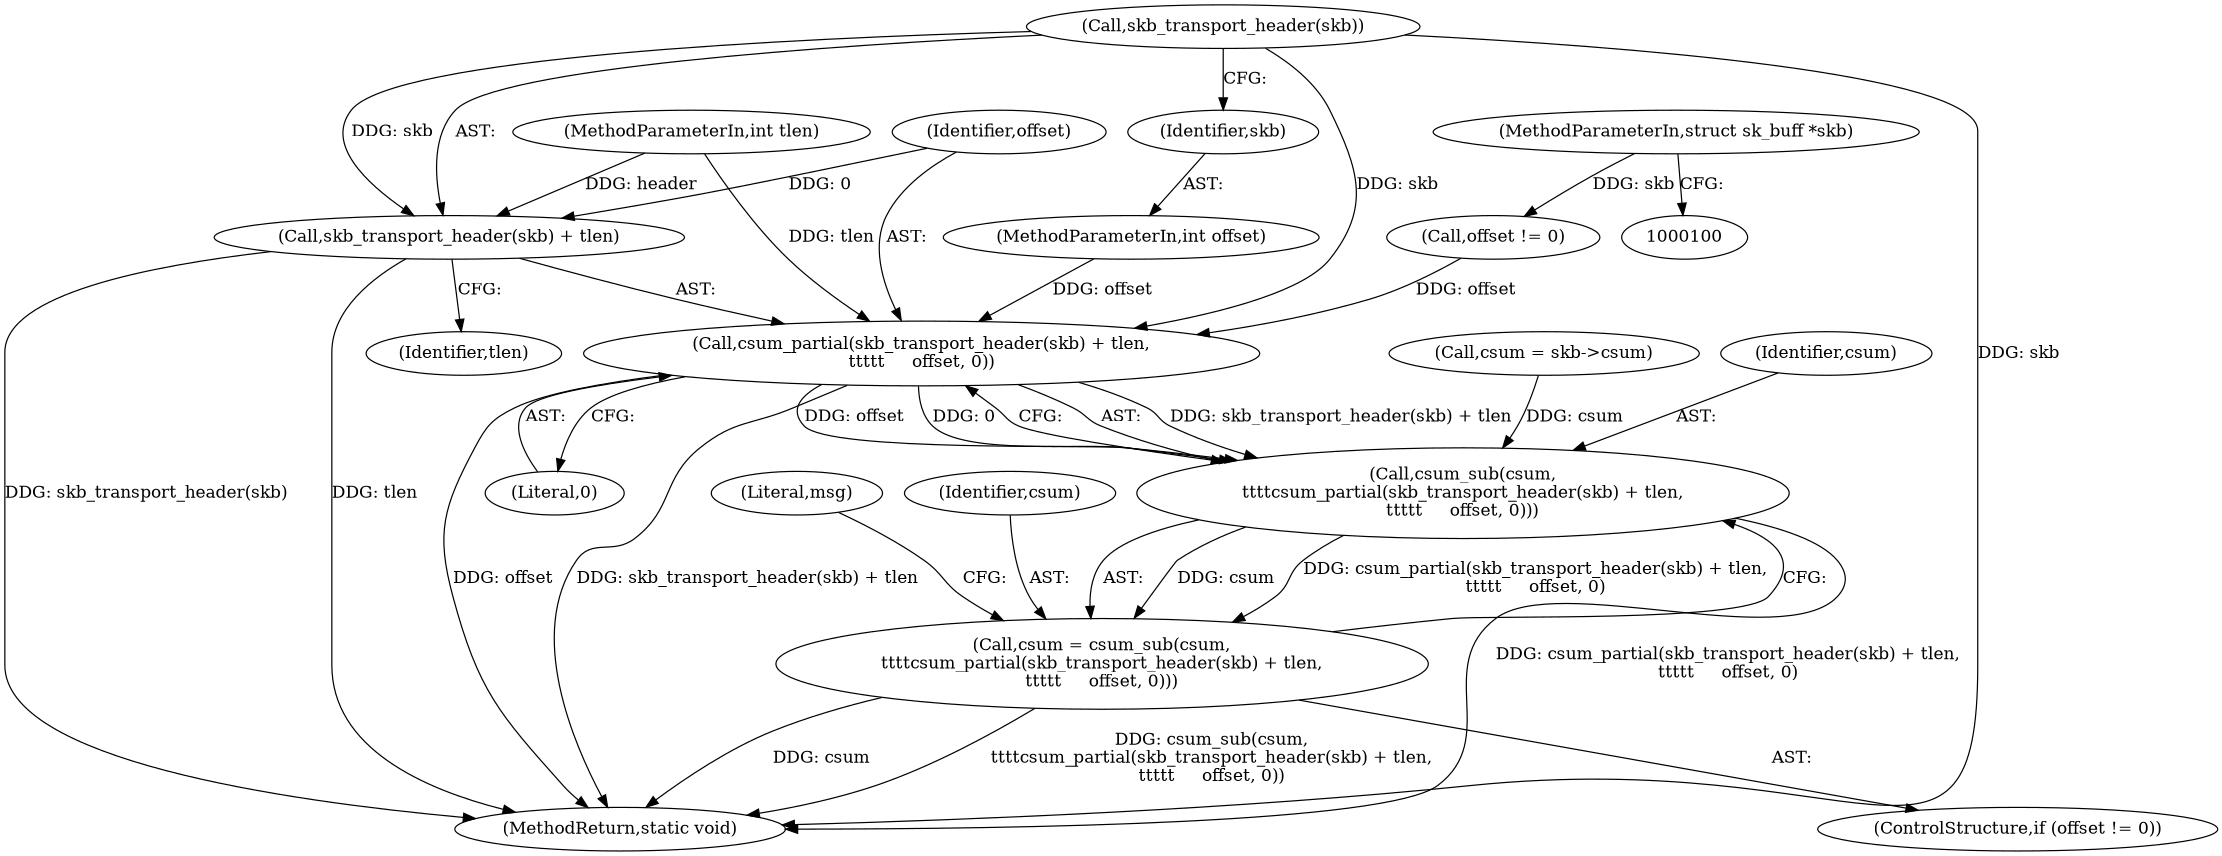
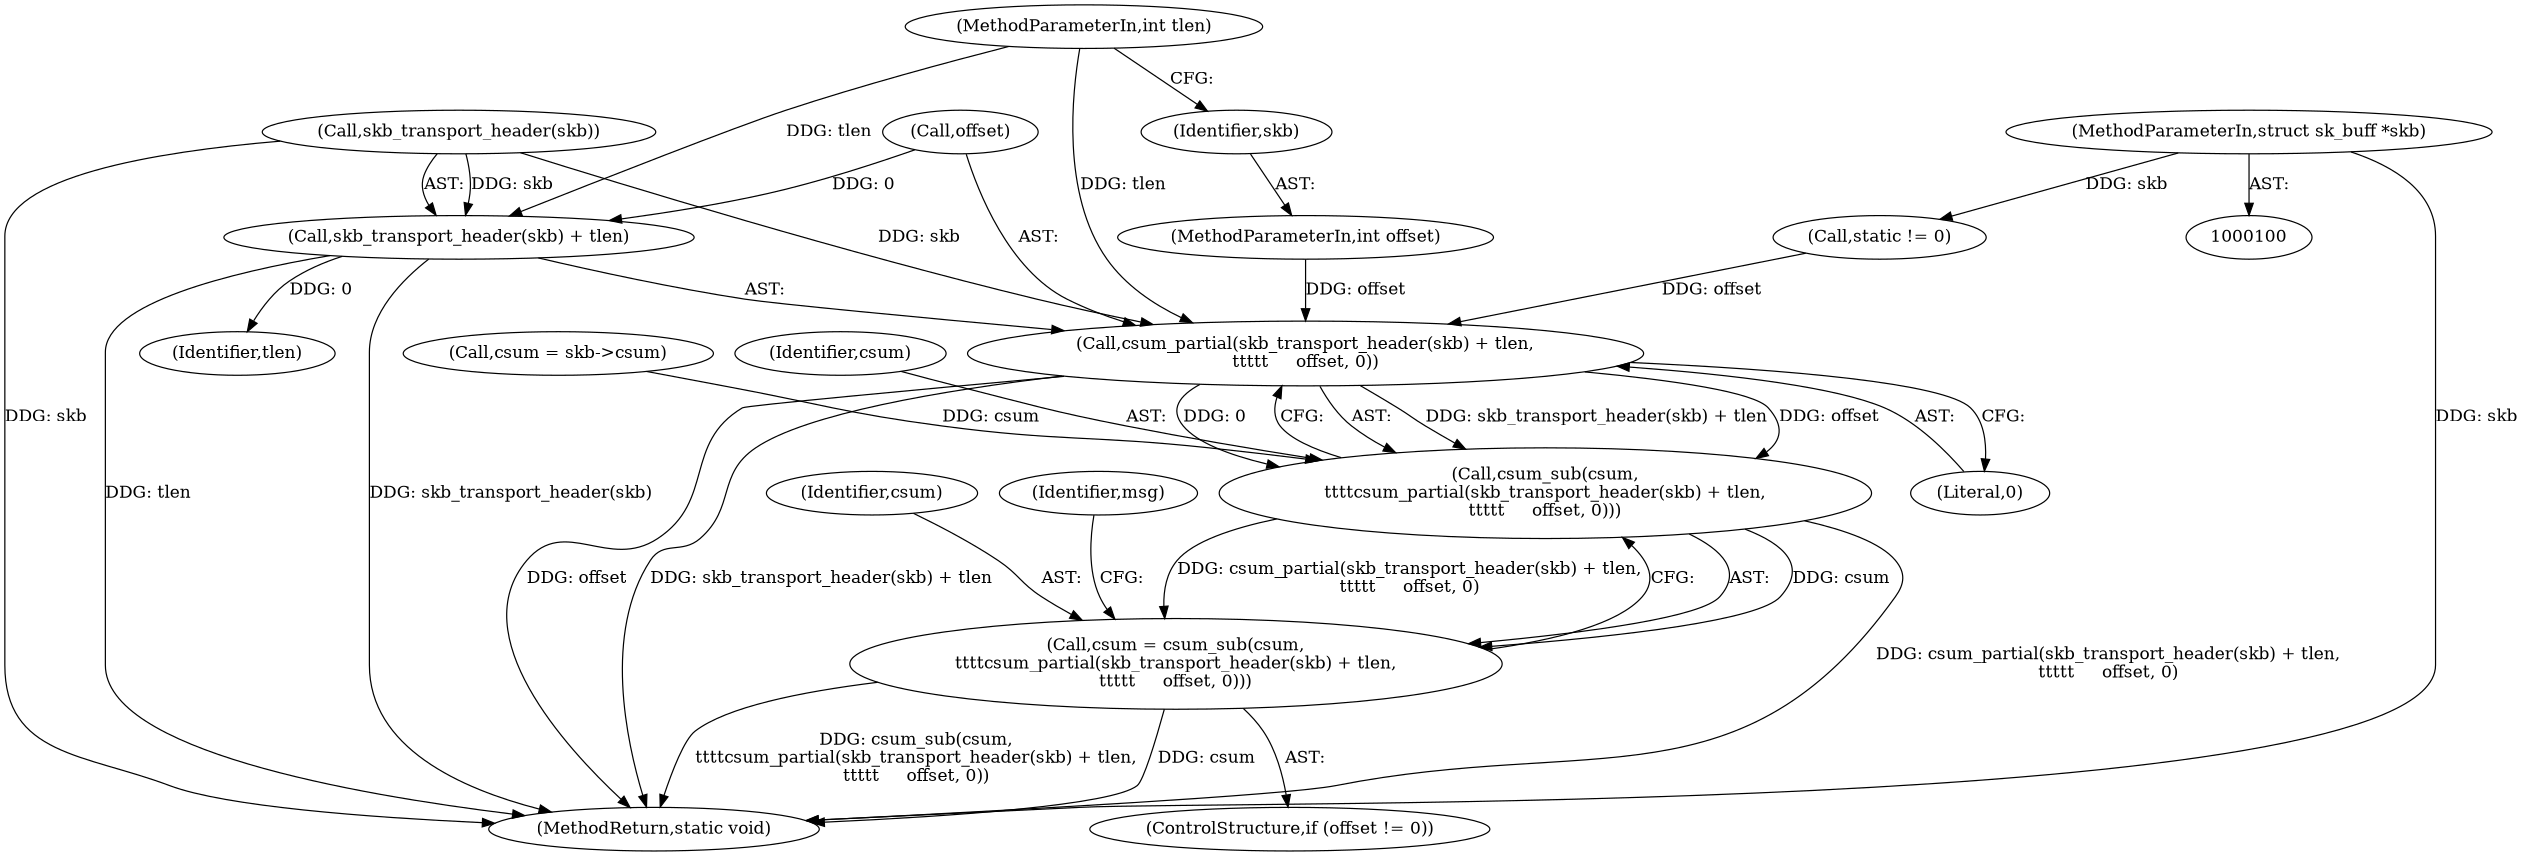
(1223, 73) -> (1156, 76)
(999, 132) -> (960, 132)
(641, 185) -> (829, 132)
(1705, 185) -> (2272, 185)
(1493, 237) -> (1880, 237)
(483, 290) -> (321, 290)
(797, 493) -> (1098, 493)
none -> (1918, 783)
